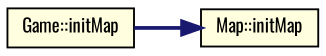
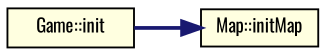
(71, 28) -> (71, 28)
